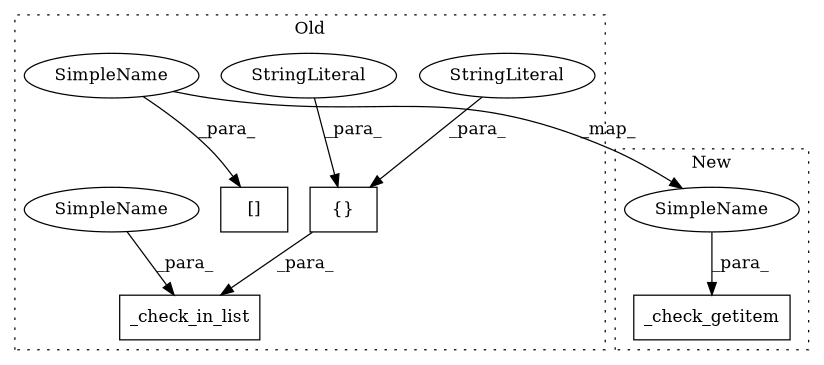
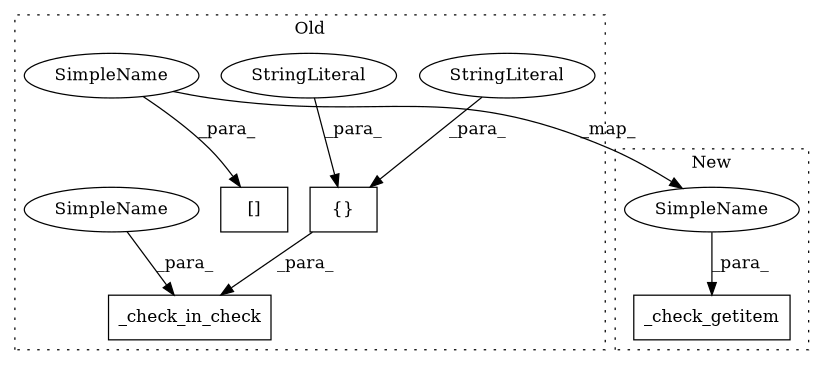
(190, 318) -> (190, 318)
